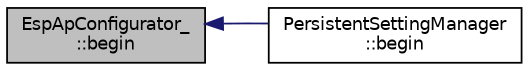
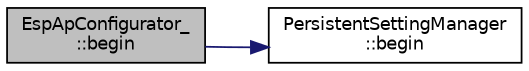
(246, 23) -> (228, 47)
